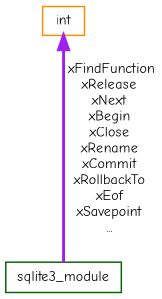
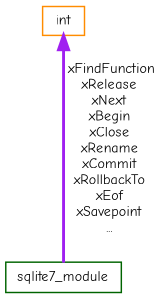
(64, 277) -> (64, 277)
